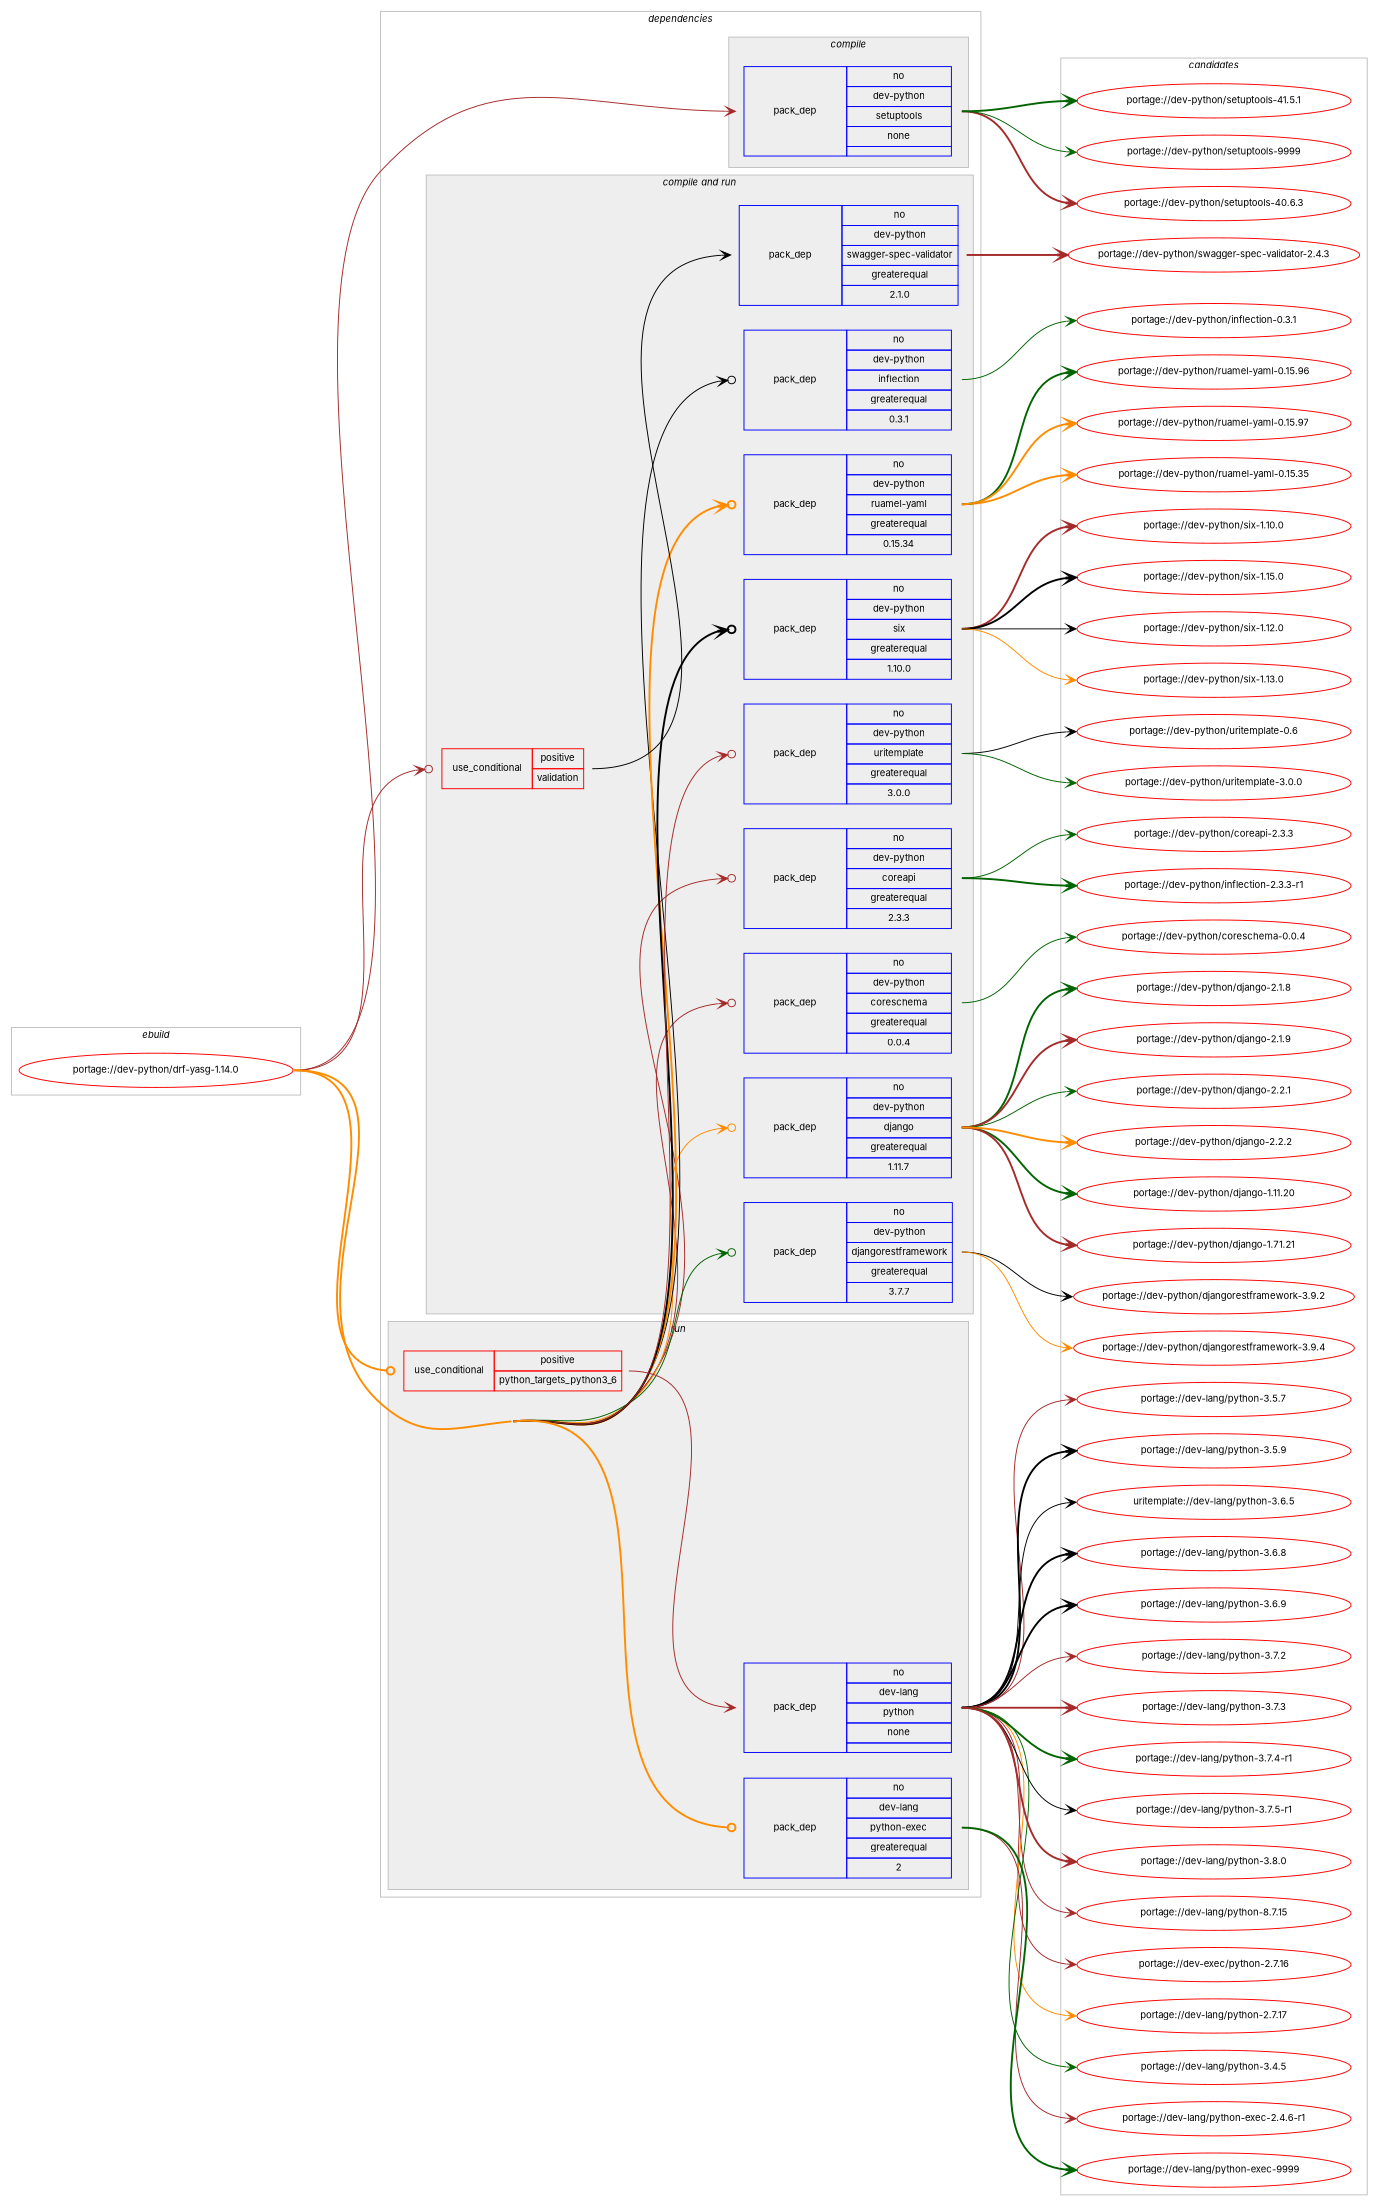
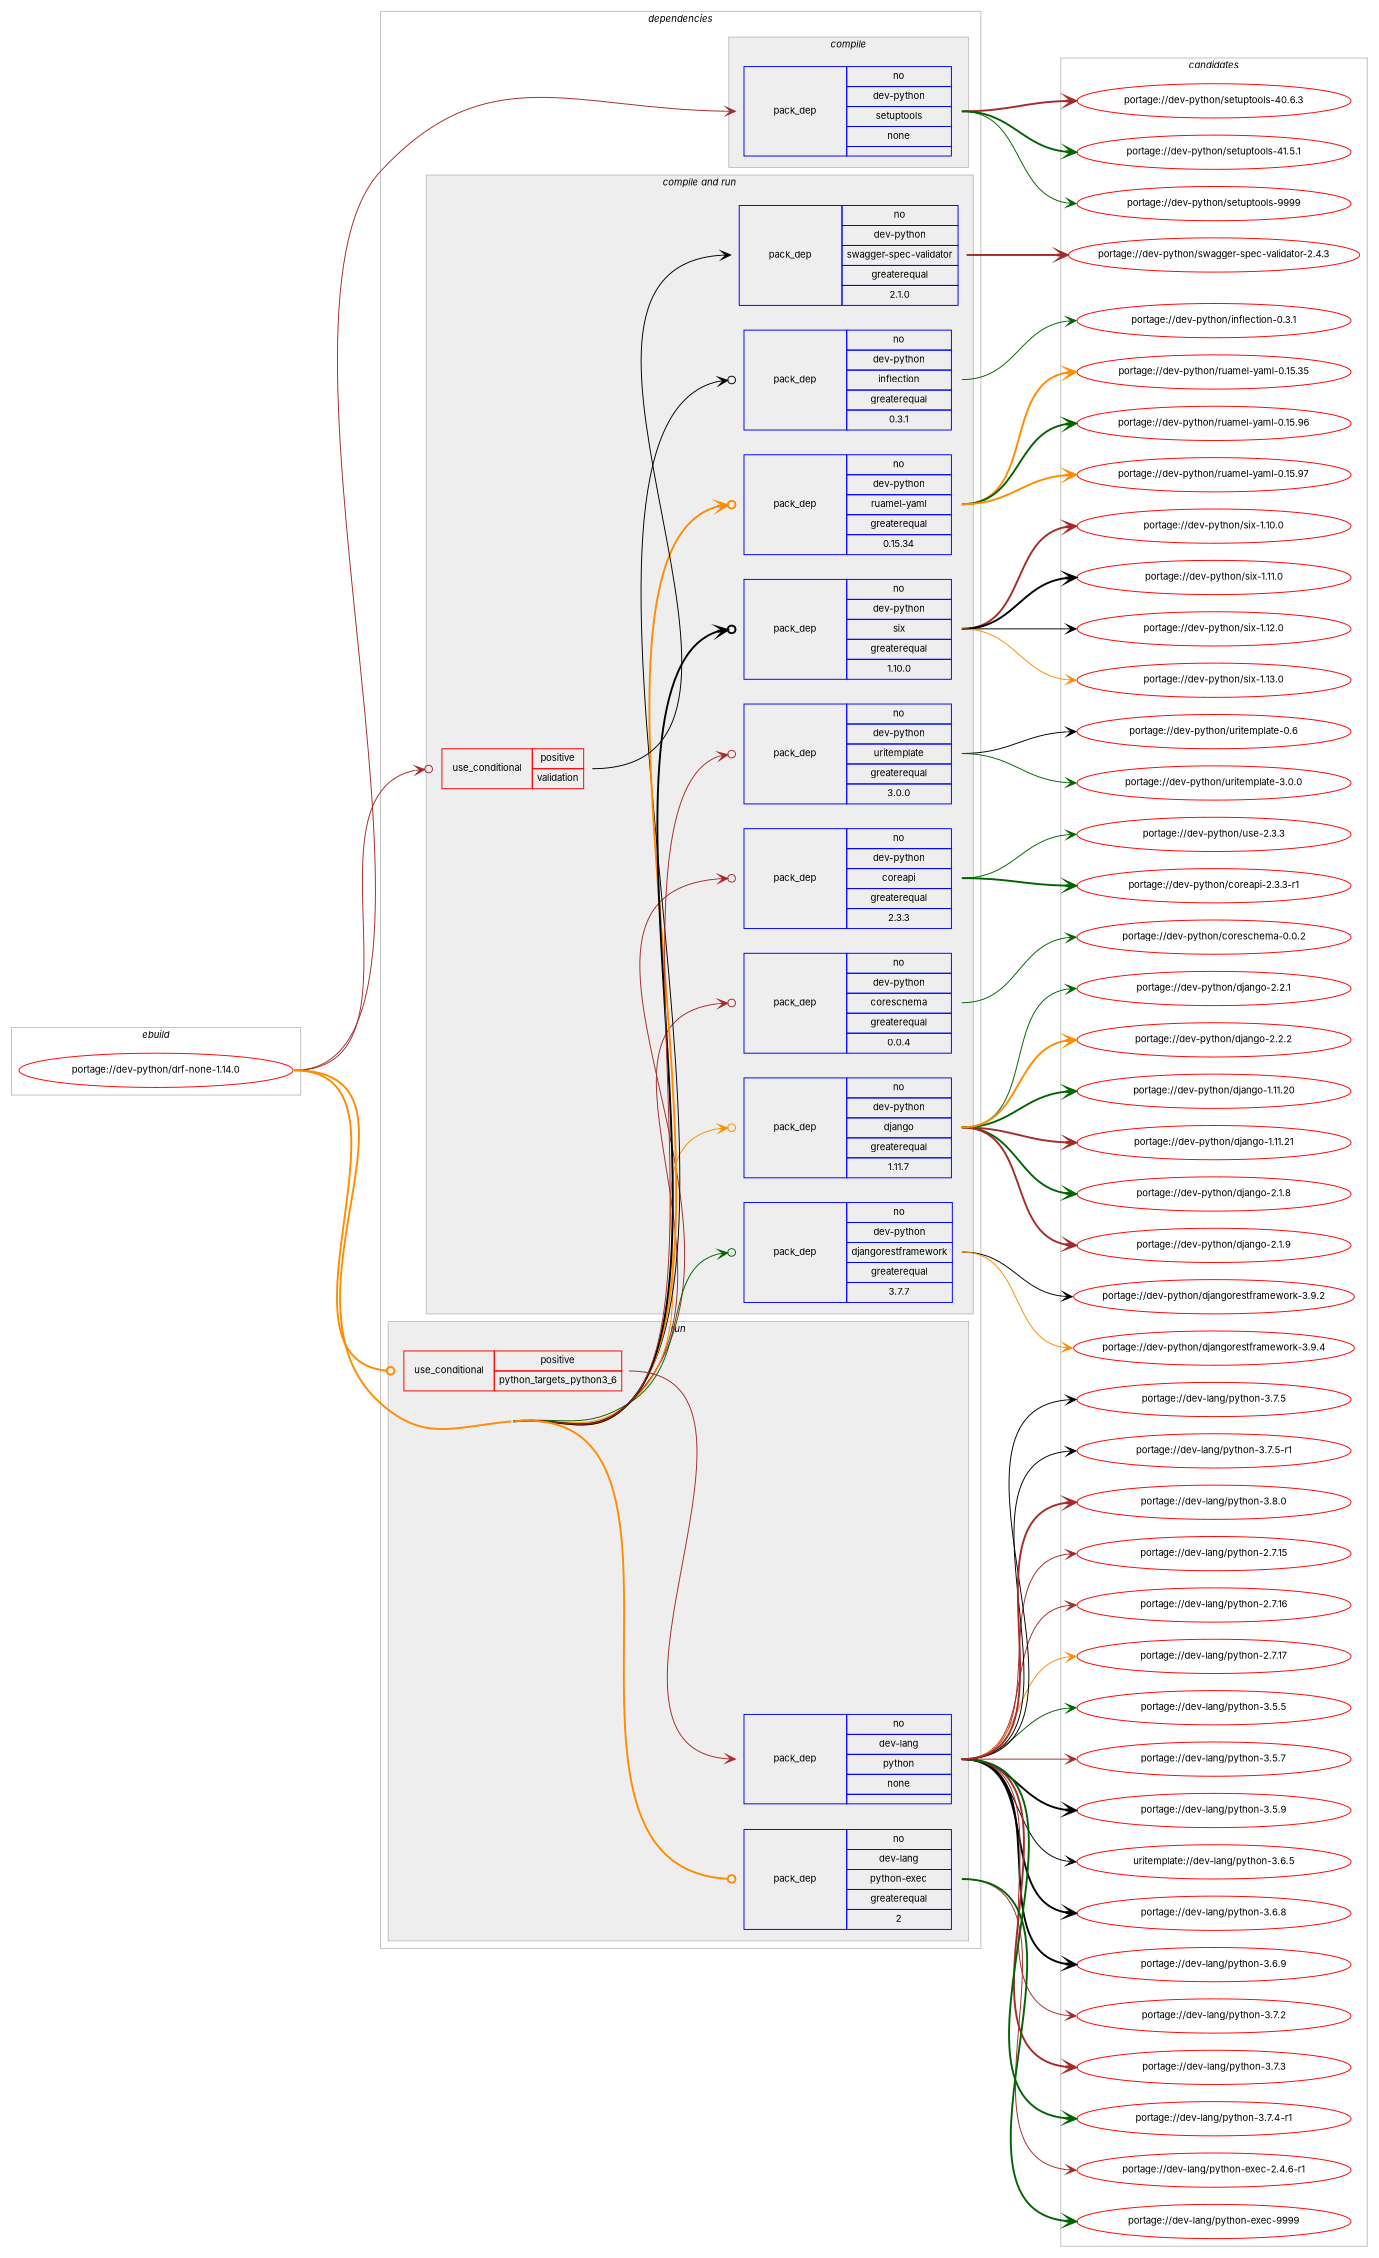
(1214, 577) -> (1214, 577)
(1214, 834) -> (1214, 834)
(1214, 886) -> (1214, 886)
(1214, 937) -> (1214, 937)
(156, 1070) -> (156, 1070)
(1214, 1245) -> (1214, 1143)
none -> (1214, 1399)
(1214, 1913) -> (1214, 1554)
(1214, 1965) -> (1214, 1605)
(1214, 2067) -> (1214, 1708)
